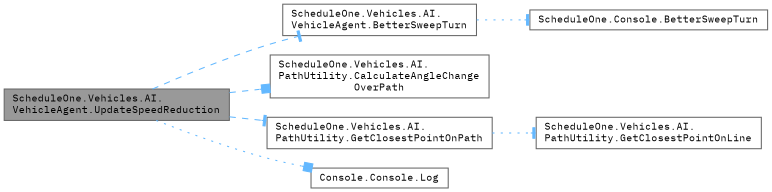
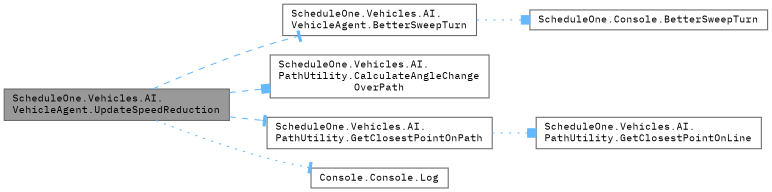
(500, 20) -> (498, 20)
(511, 133) -> (509, 133)
(228, 146) -> (230, 147)
